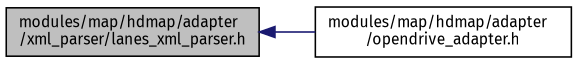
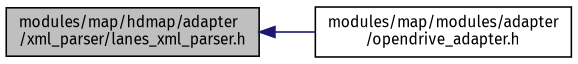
(443, 32) -> (443, 32)
